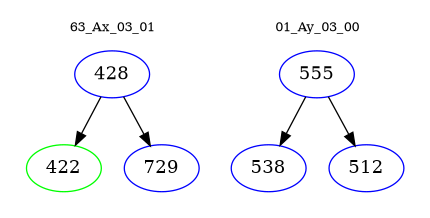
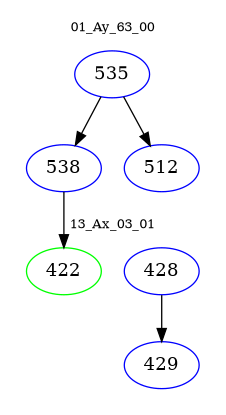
(113, 28) -> (113, 225)
(318, 28) -> (113, 28)
(317, 74) -> (112, 74)
(91, 115) -> (64, 221)
(162, 168) -> (162, 365)
